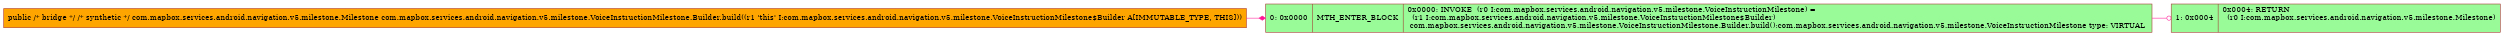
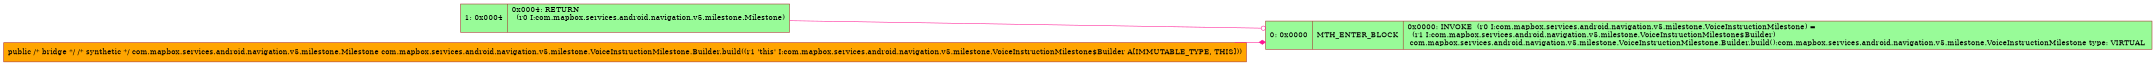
(2159, 18) -> (1025, 24)
